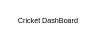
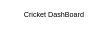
(48, 21) -> (54, 15)
